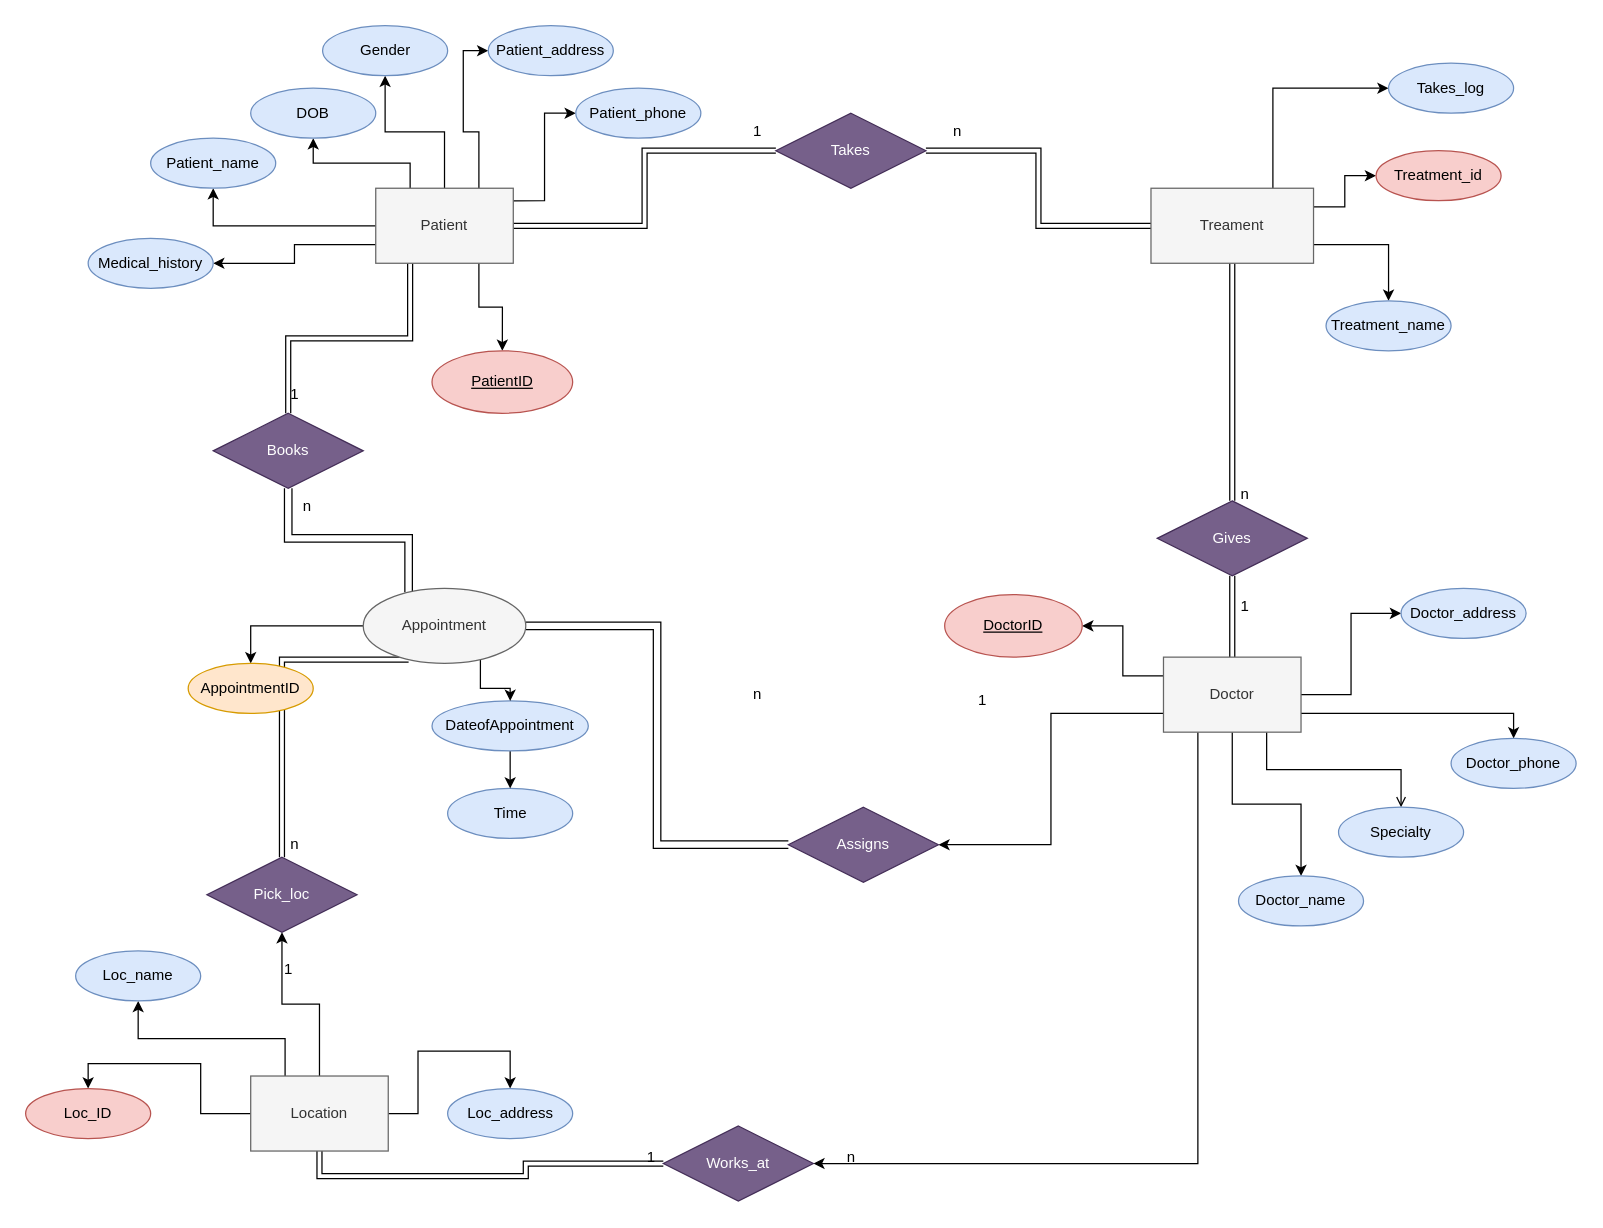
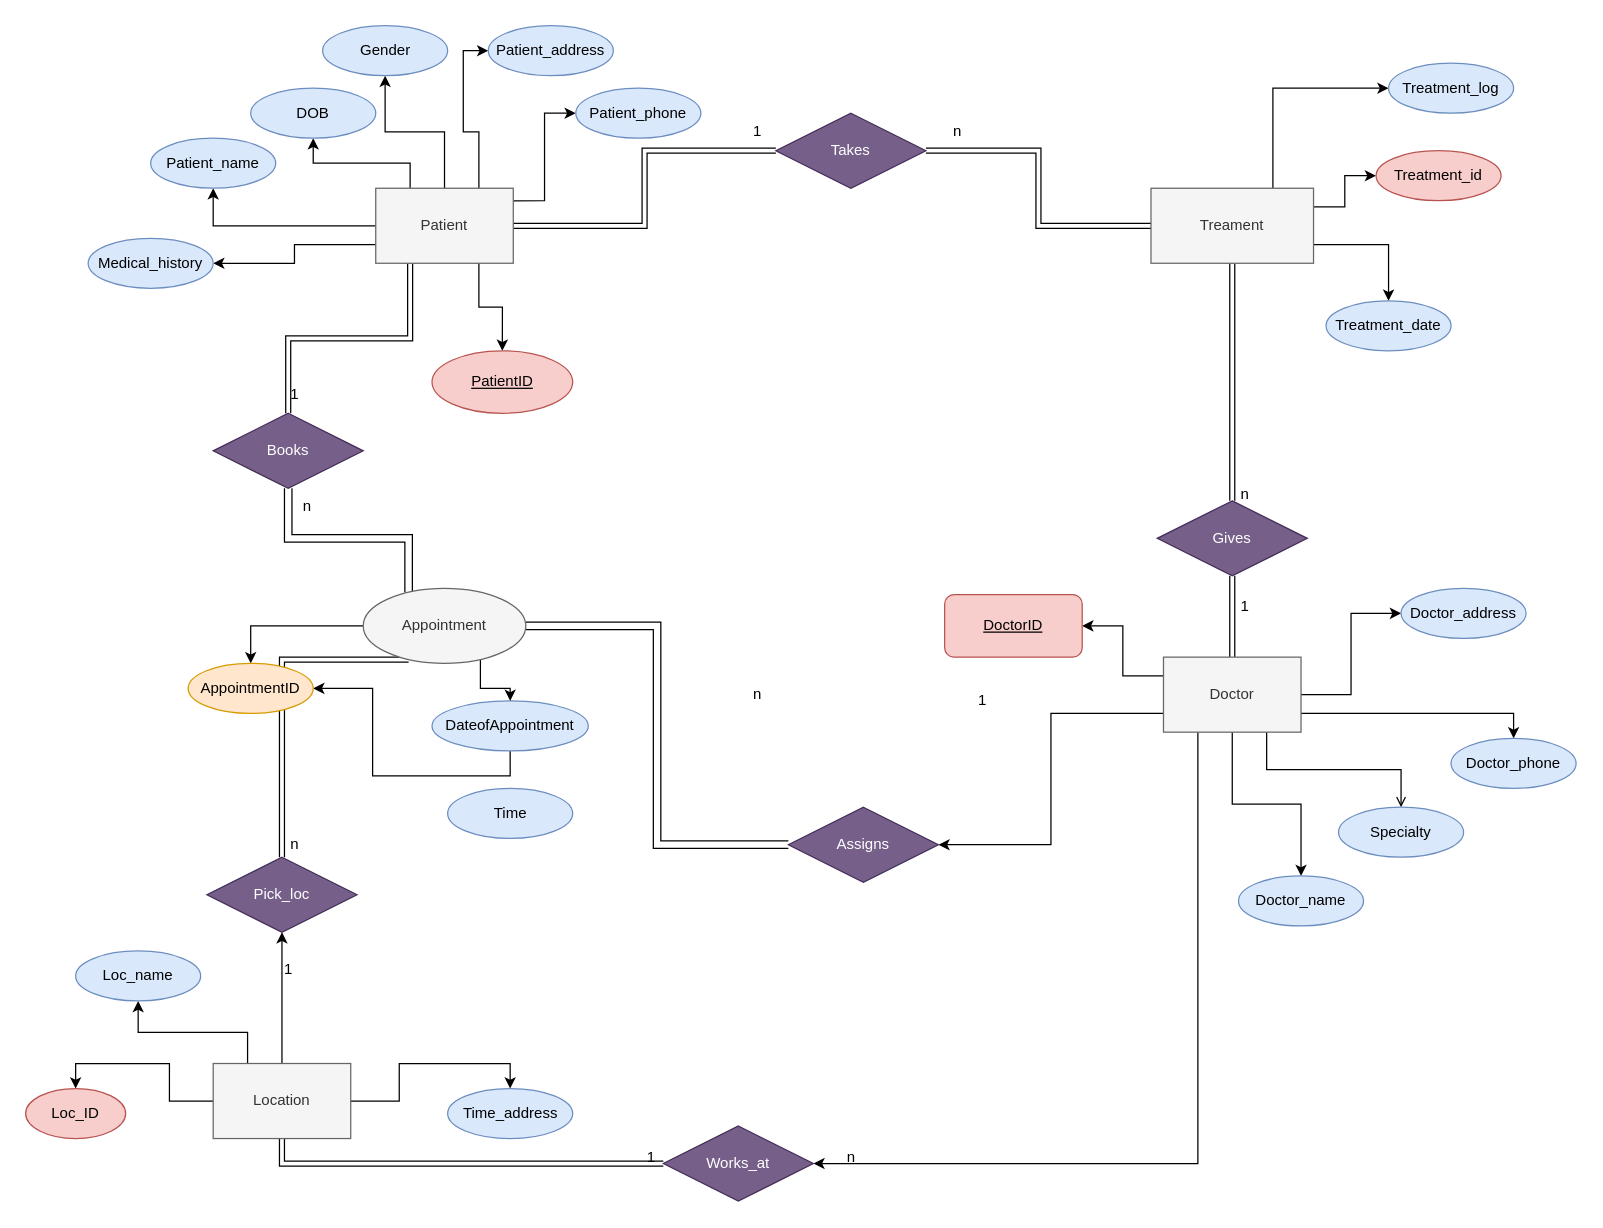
(1451, 88) -> (1451, 88)
(1388, 326) -> (1388, 326)
(1013, 626) -> (1013, 626)
(510, 776) -> (414, 776)
(88, 1113) -> (76, 1113)
(319, 1113) -> (282, 1101)
(511, 1113) -> (511, 1113)
